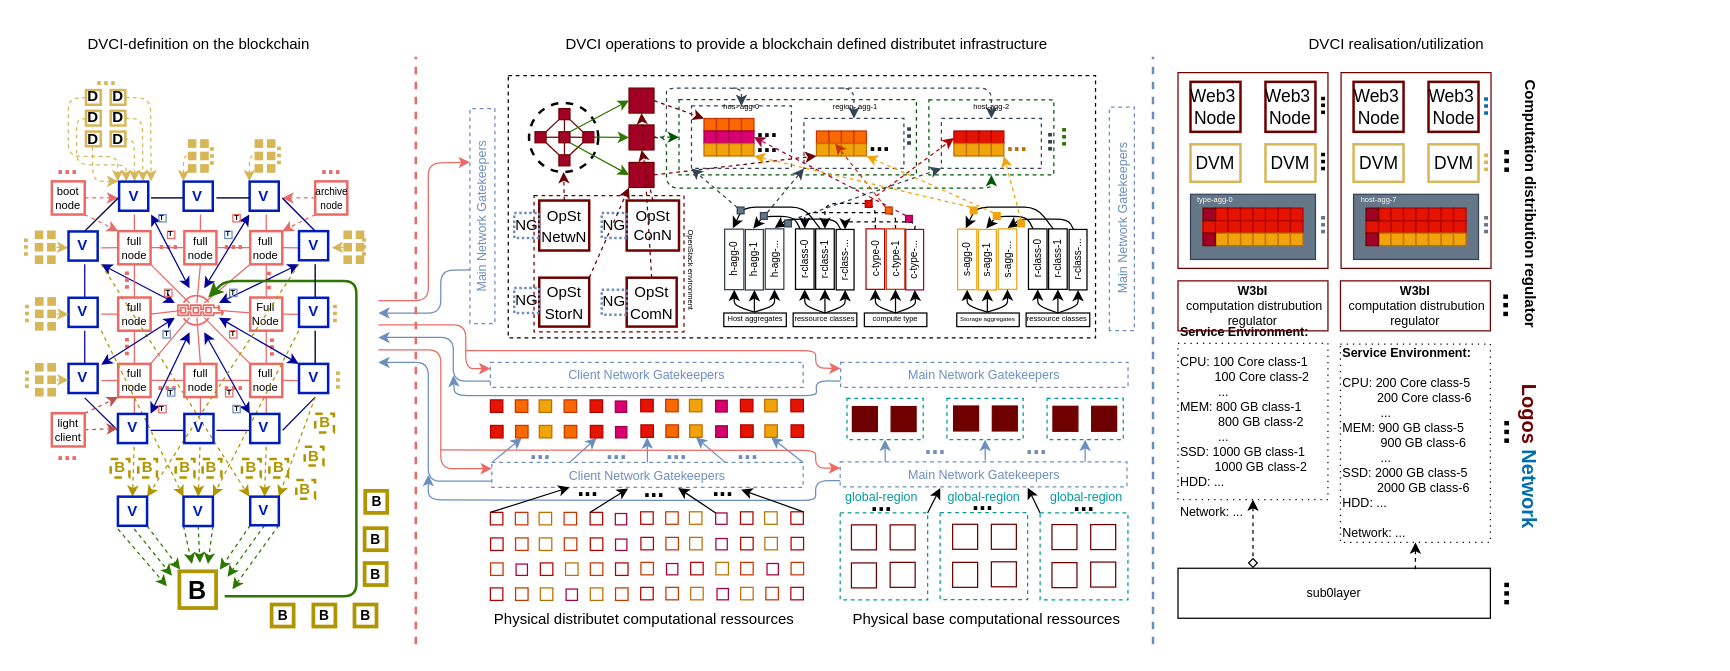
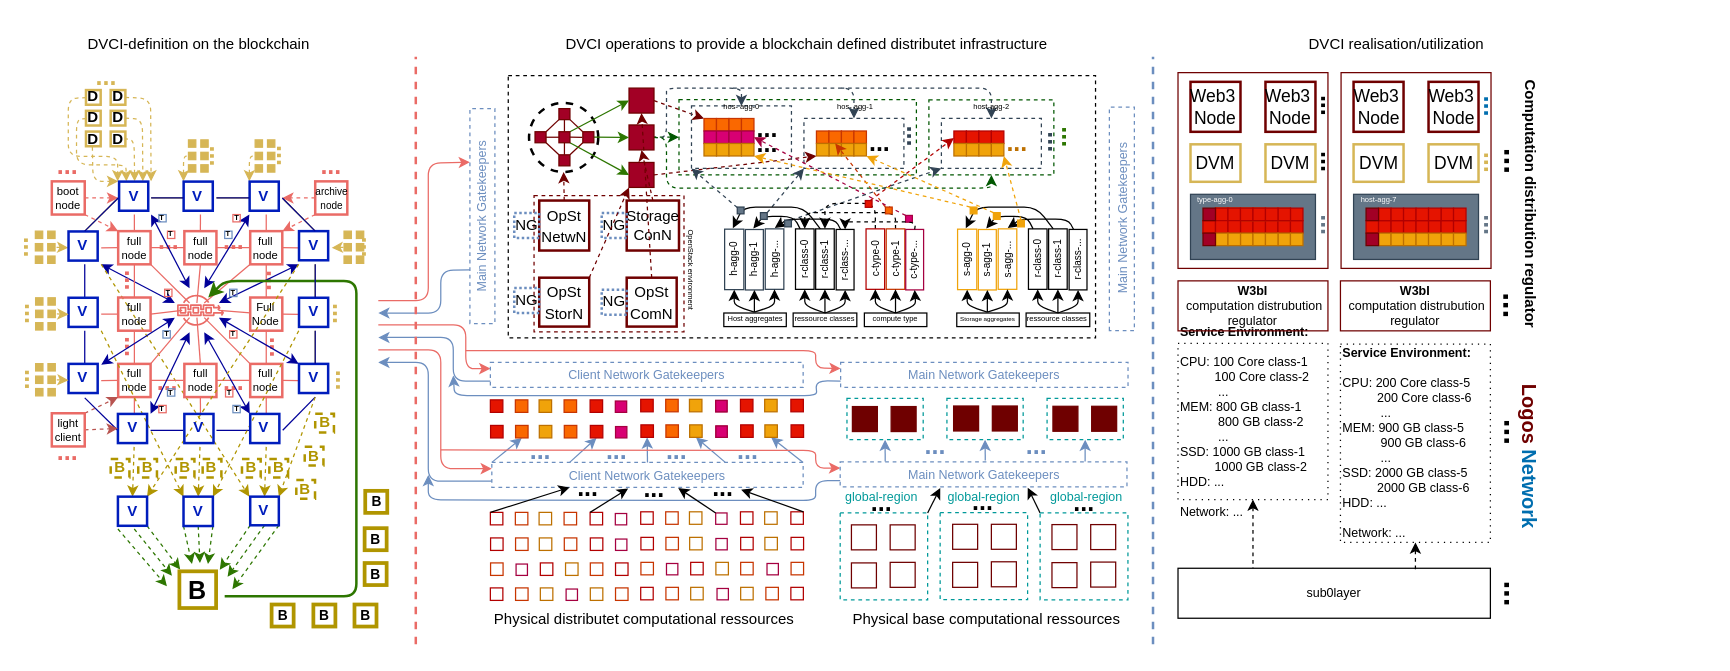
(856, 107) -> (856, 107)
(653, 226) -> (653, 226)
(1253, 557) -> (1253, 562)
